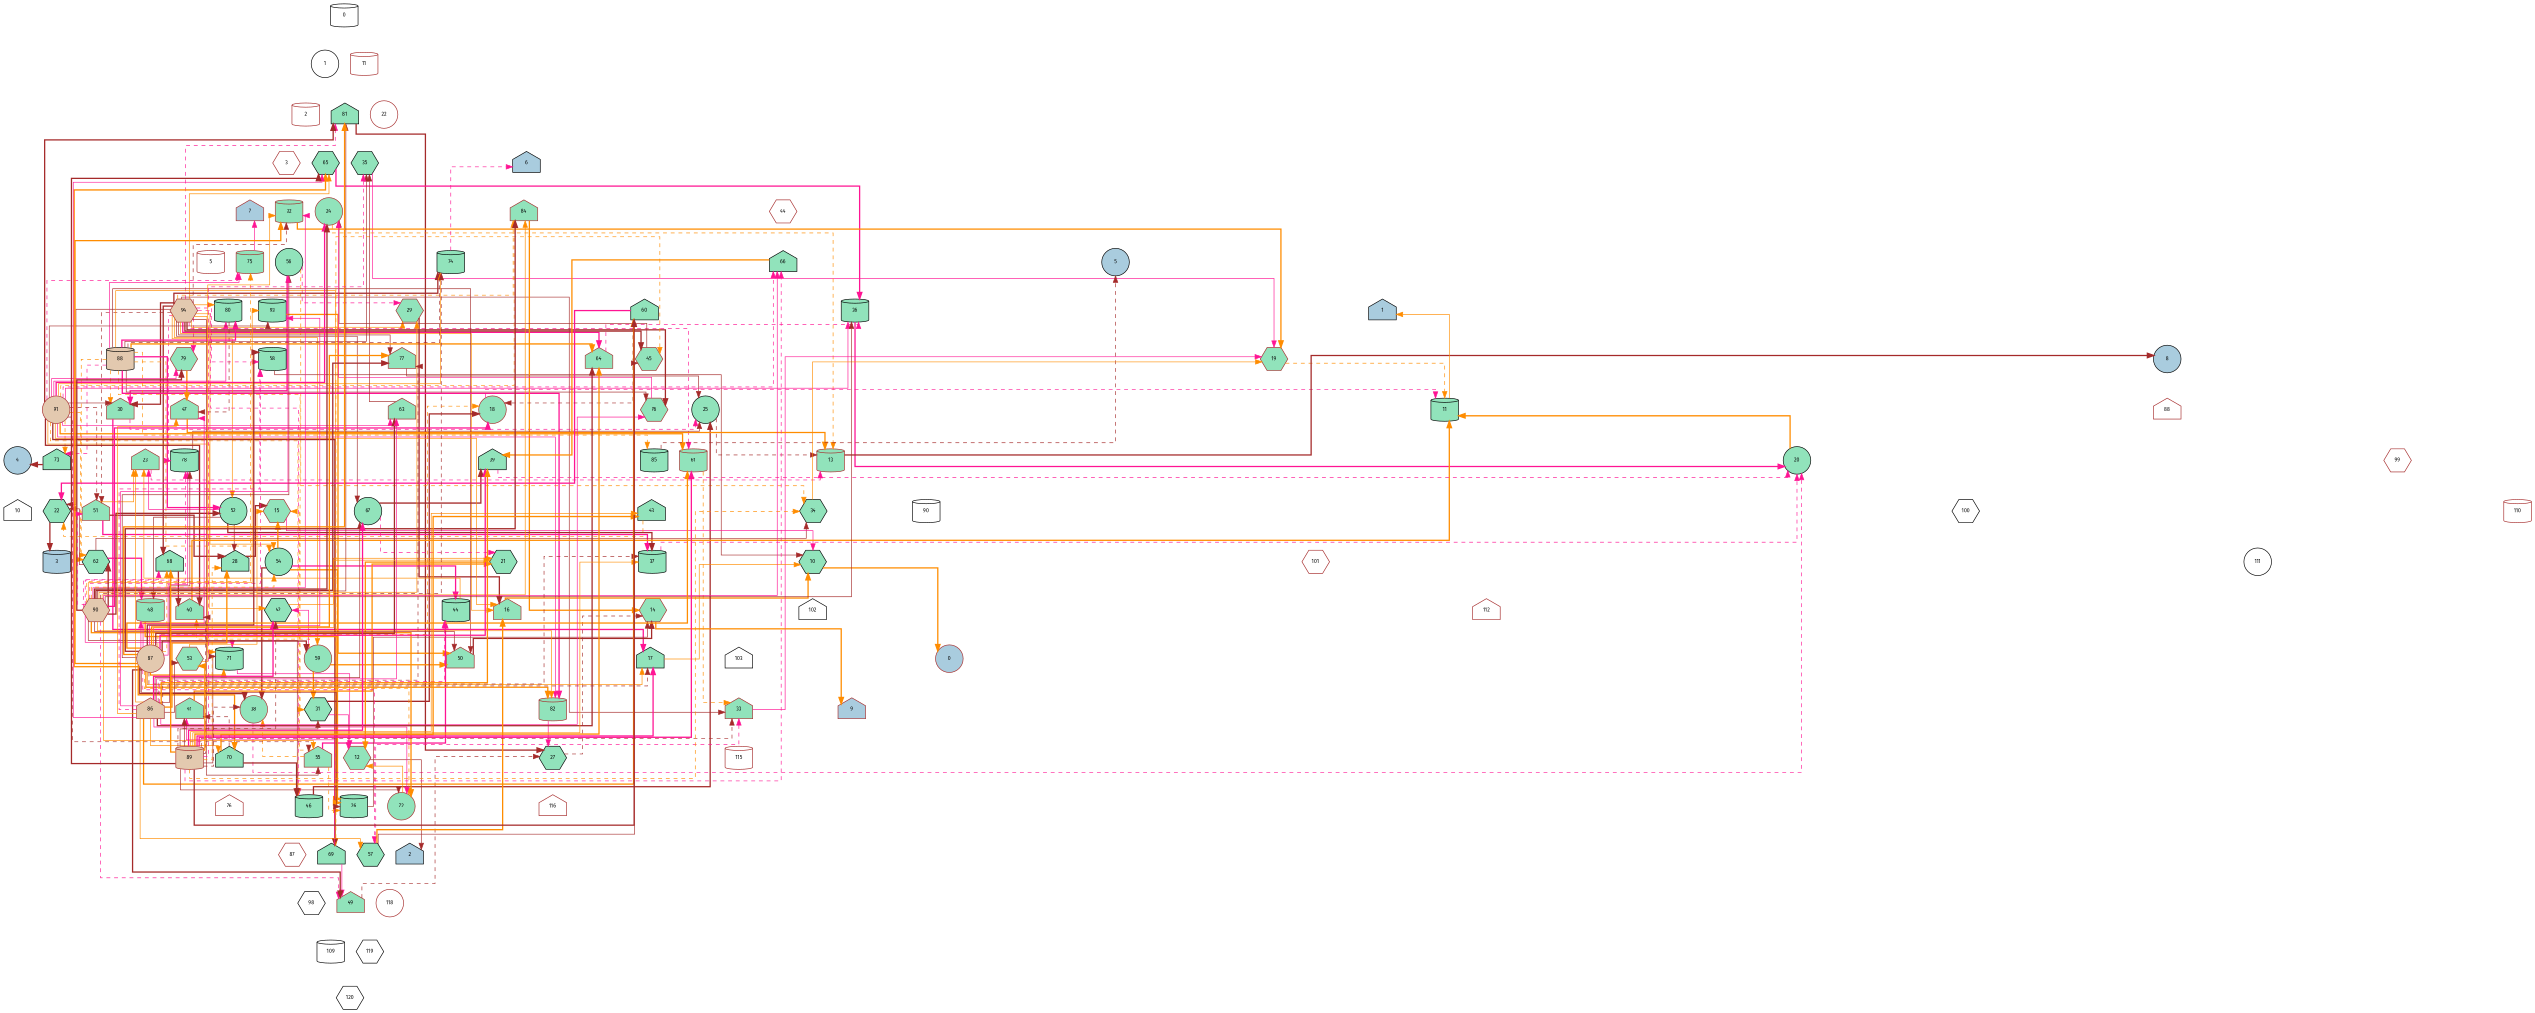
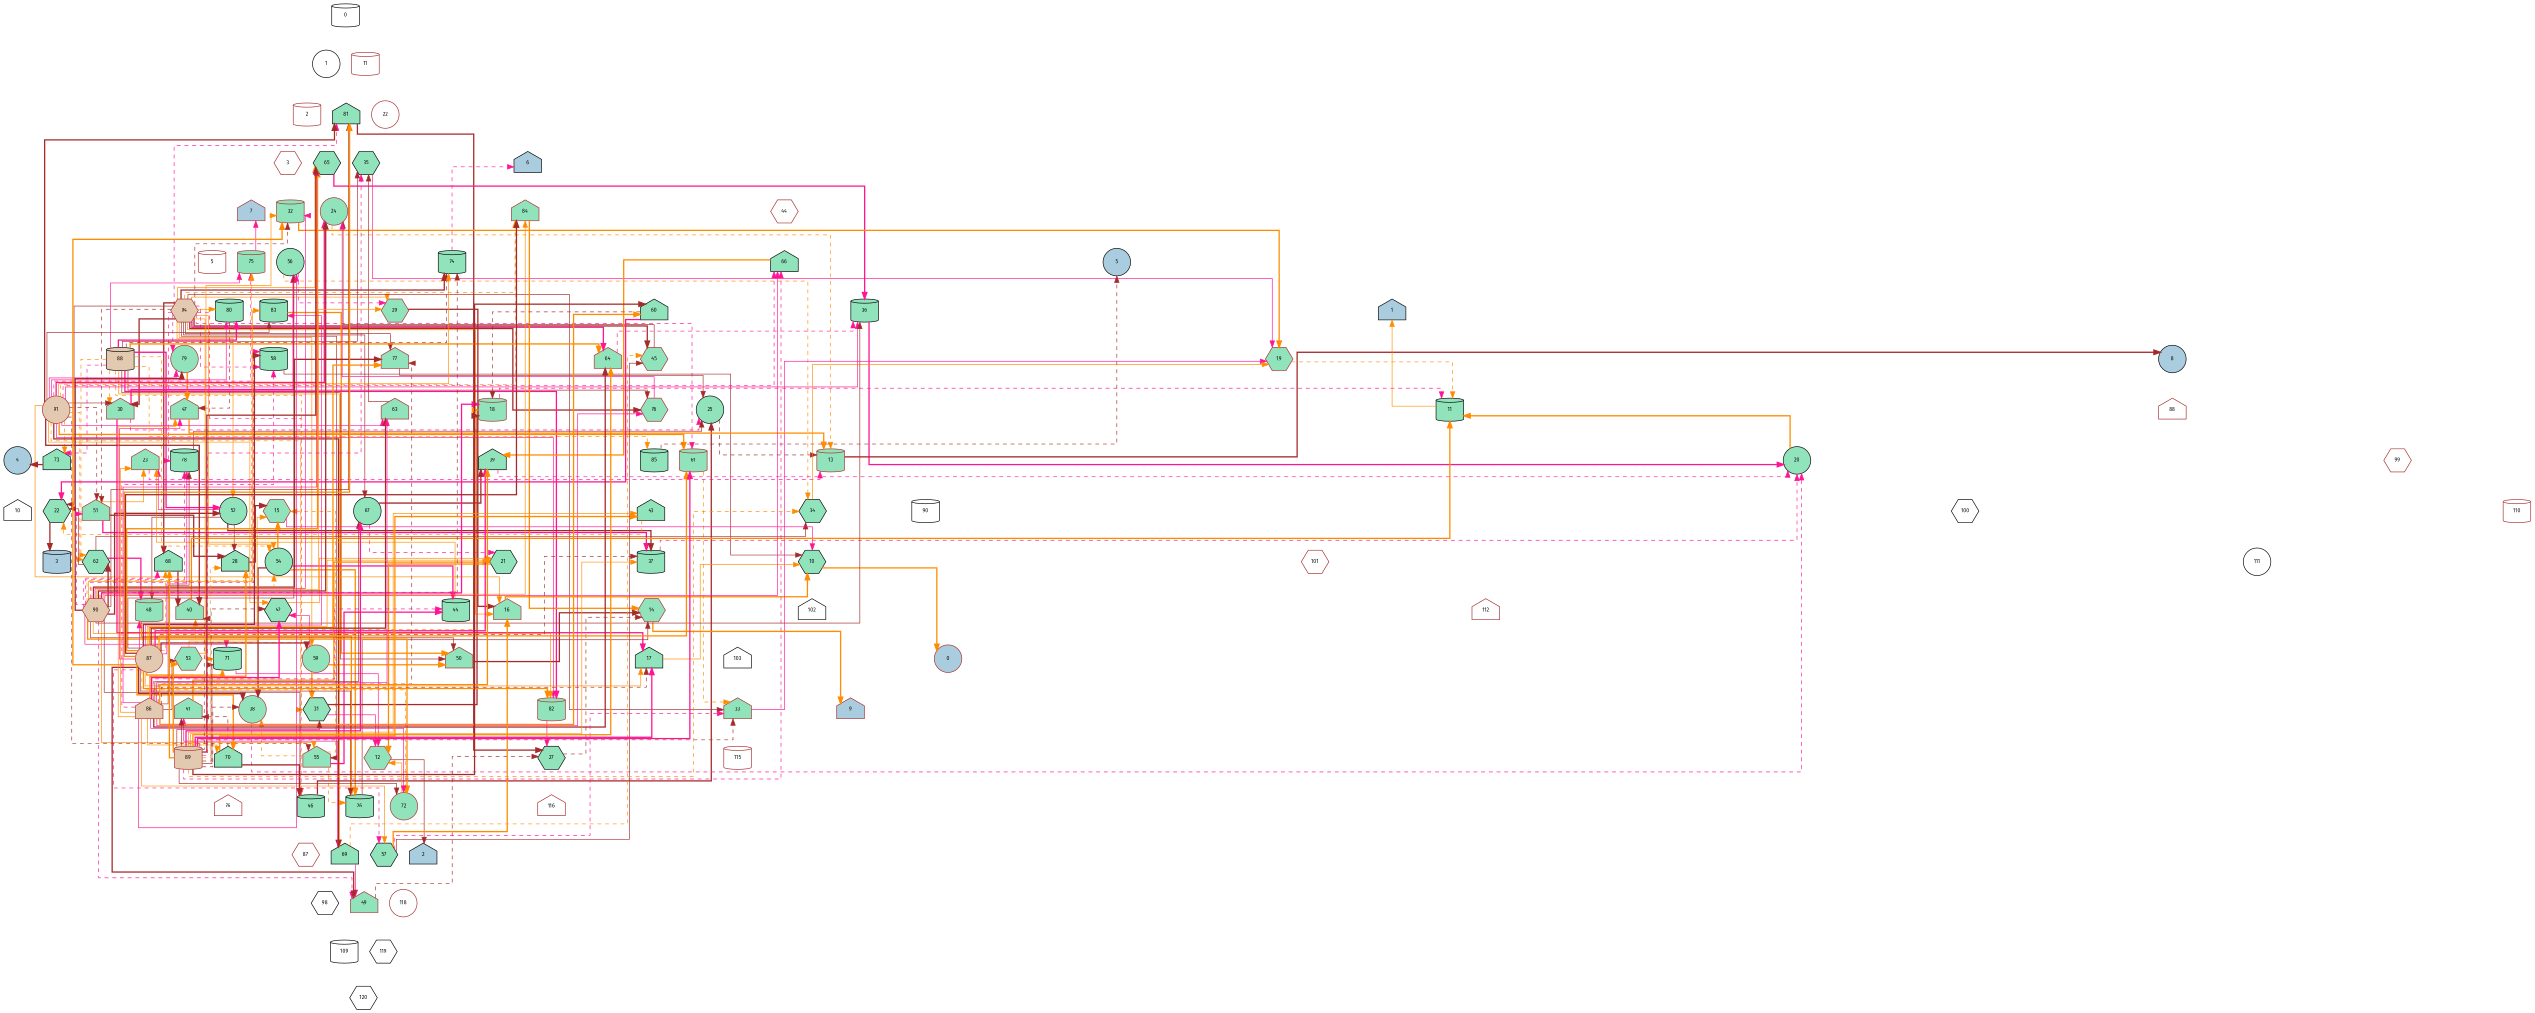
(272, 311) -> (274, 311)
(184, 359) -> (184, 359)
(263, 391) -> (258, 389)
(492, 410) -> (492, 410)
